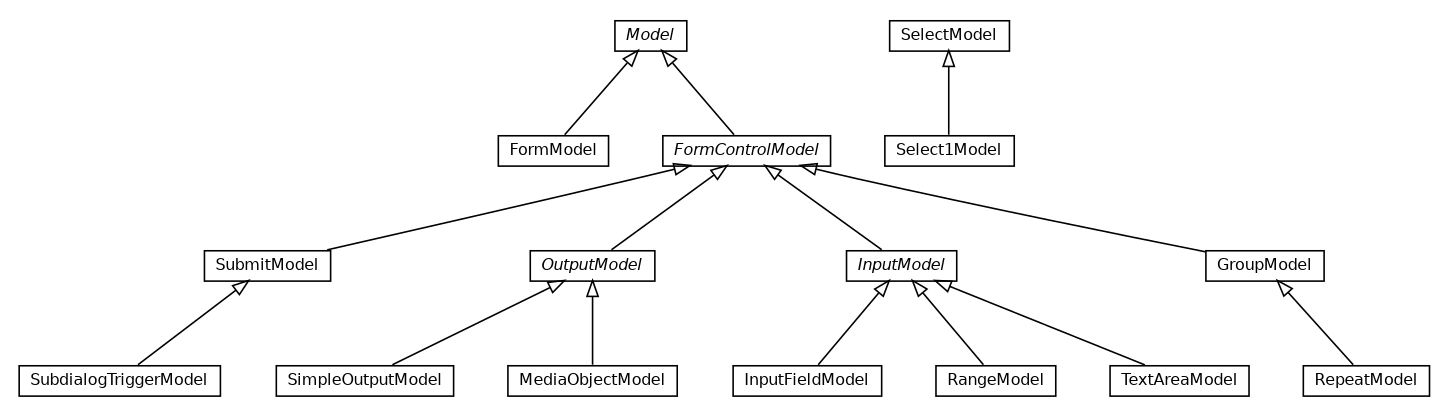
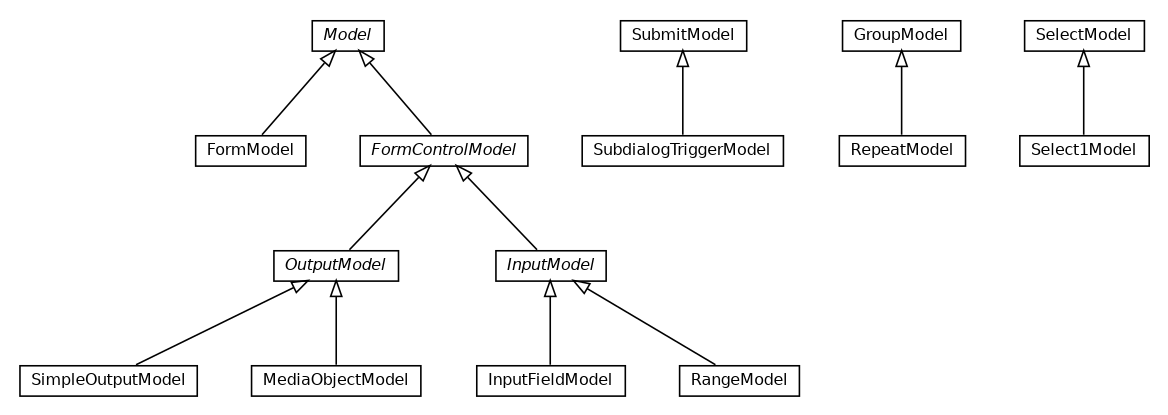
(501, 210) -> none
(1011, 212) -> none
(1179, 380) -> none
